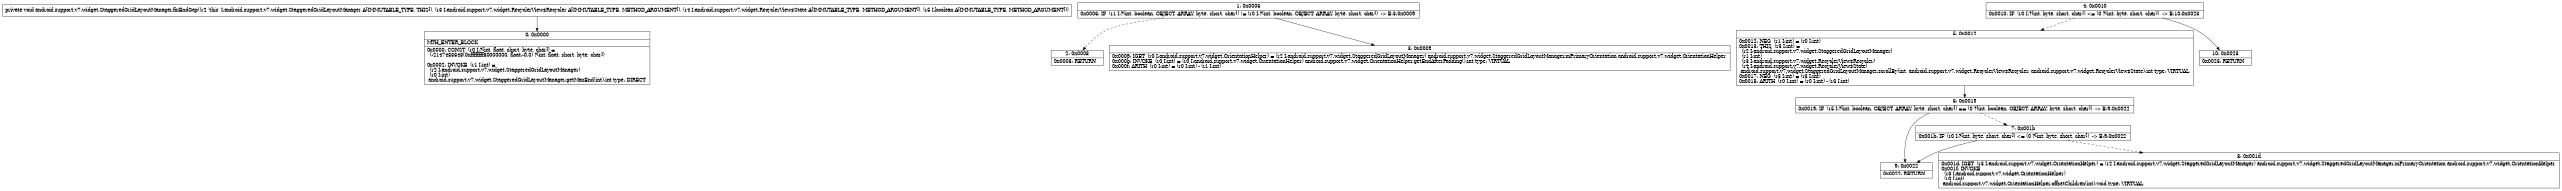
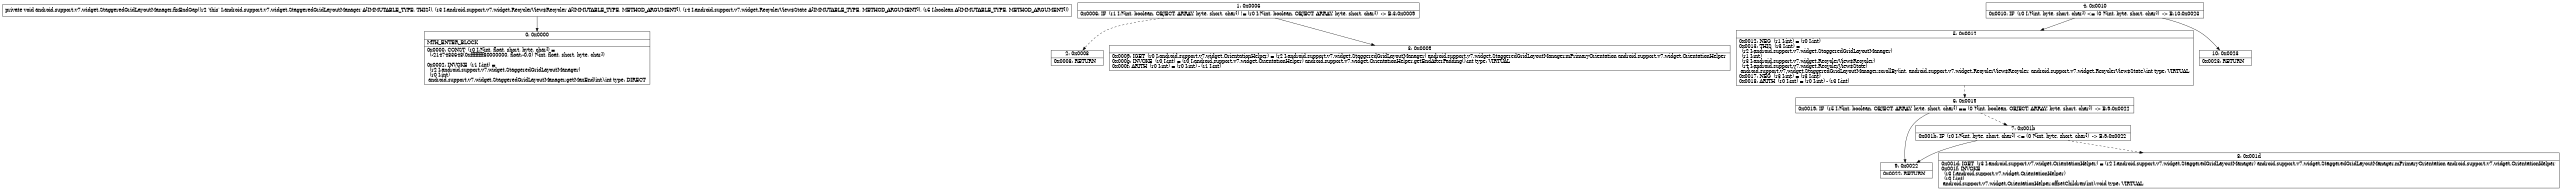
(2059, 24) -> (2059, 24)
(1965, 90) -> (1965, 90)
